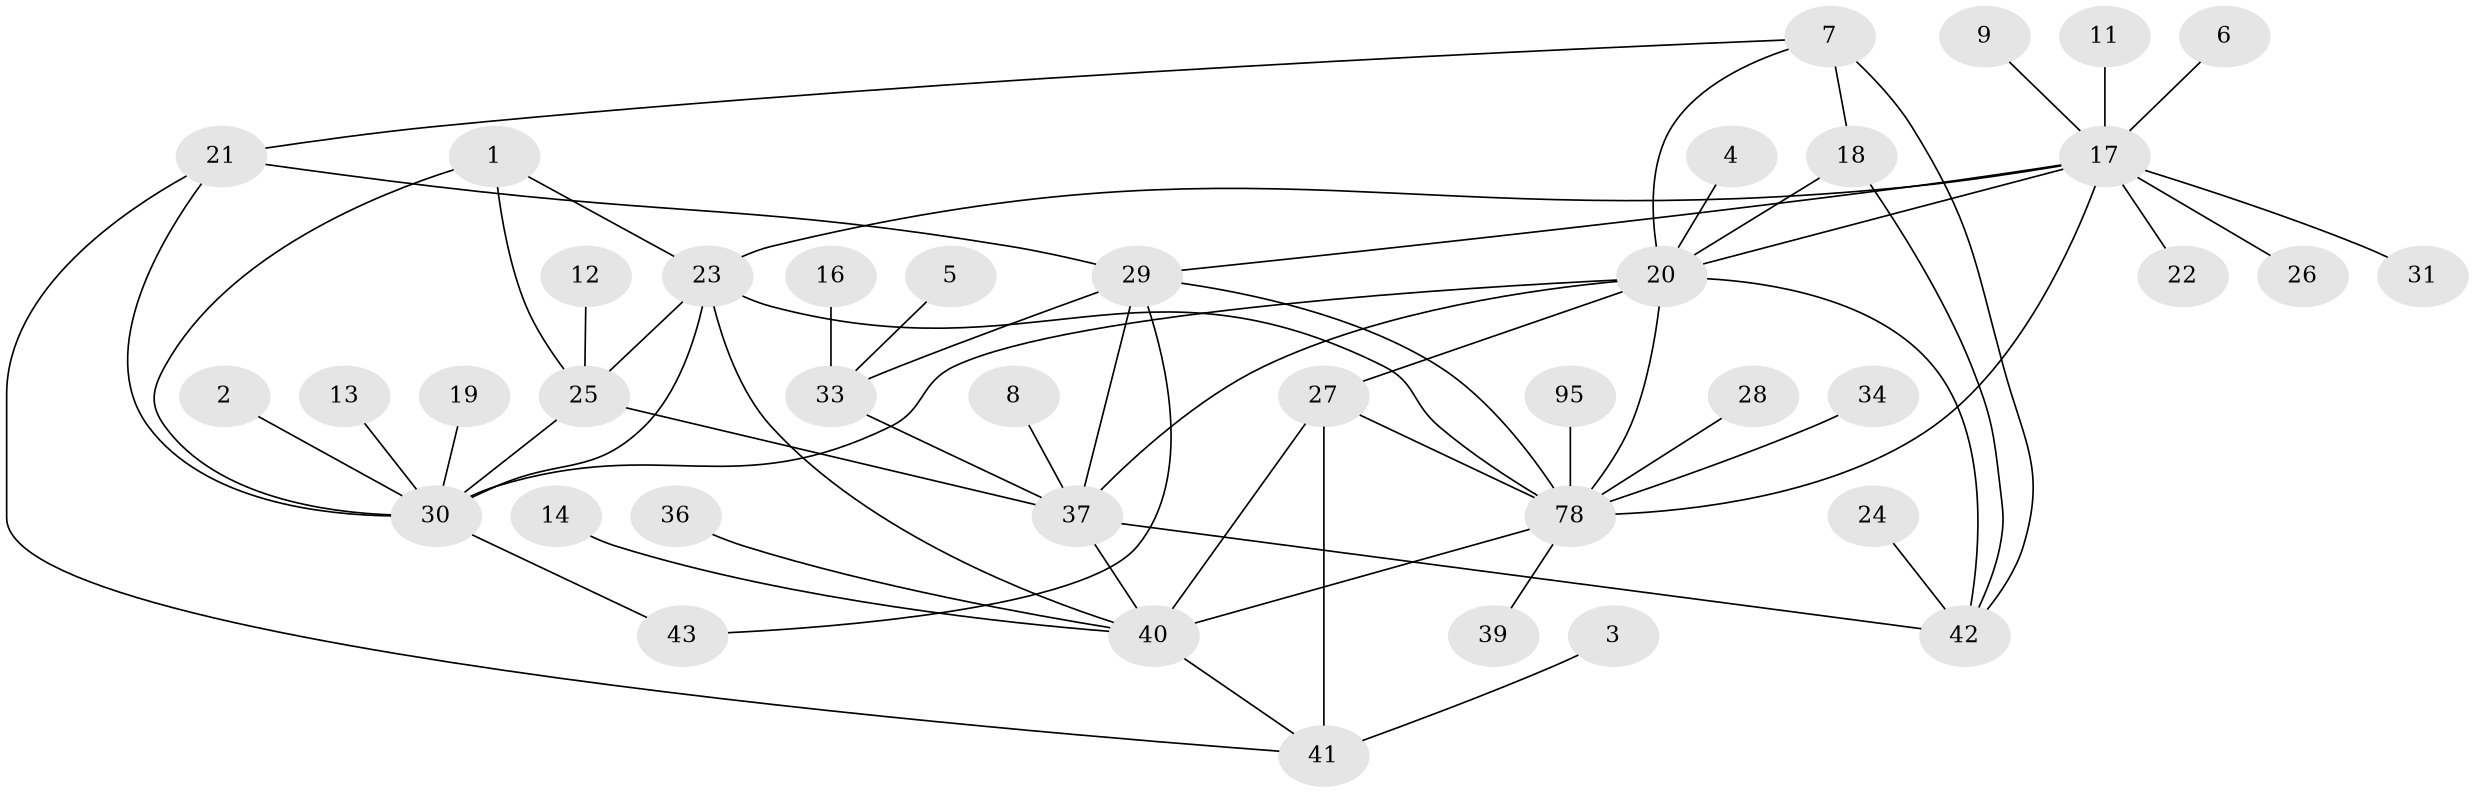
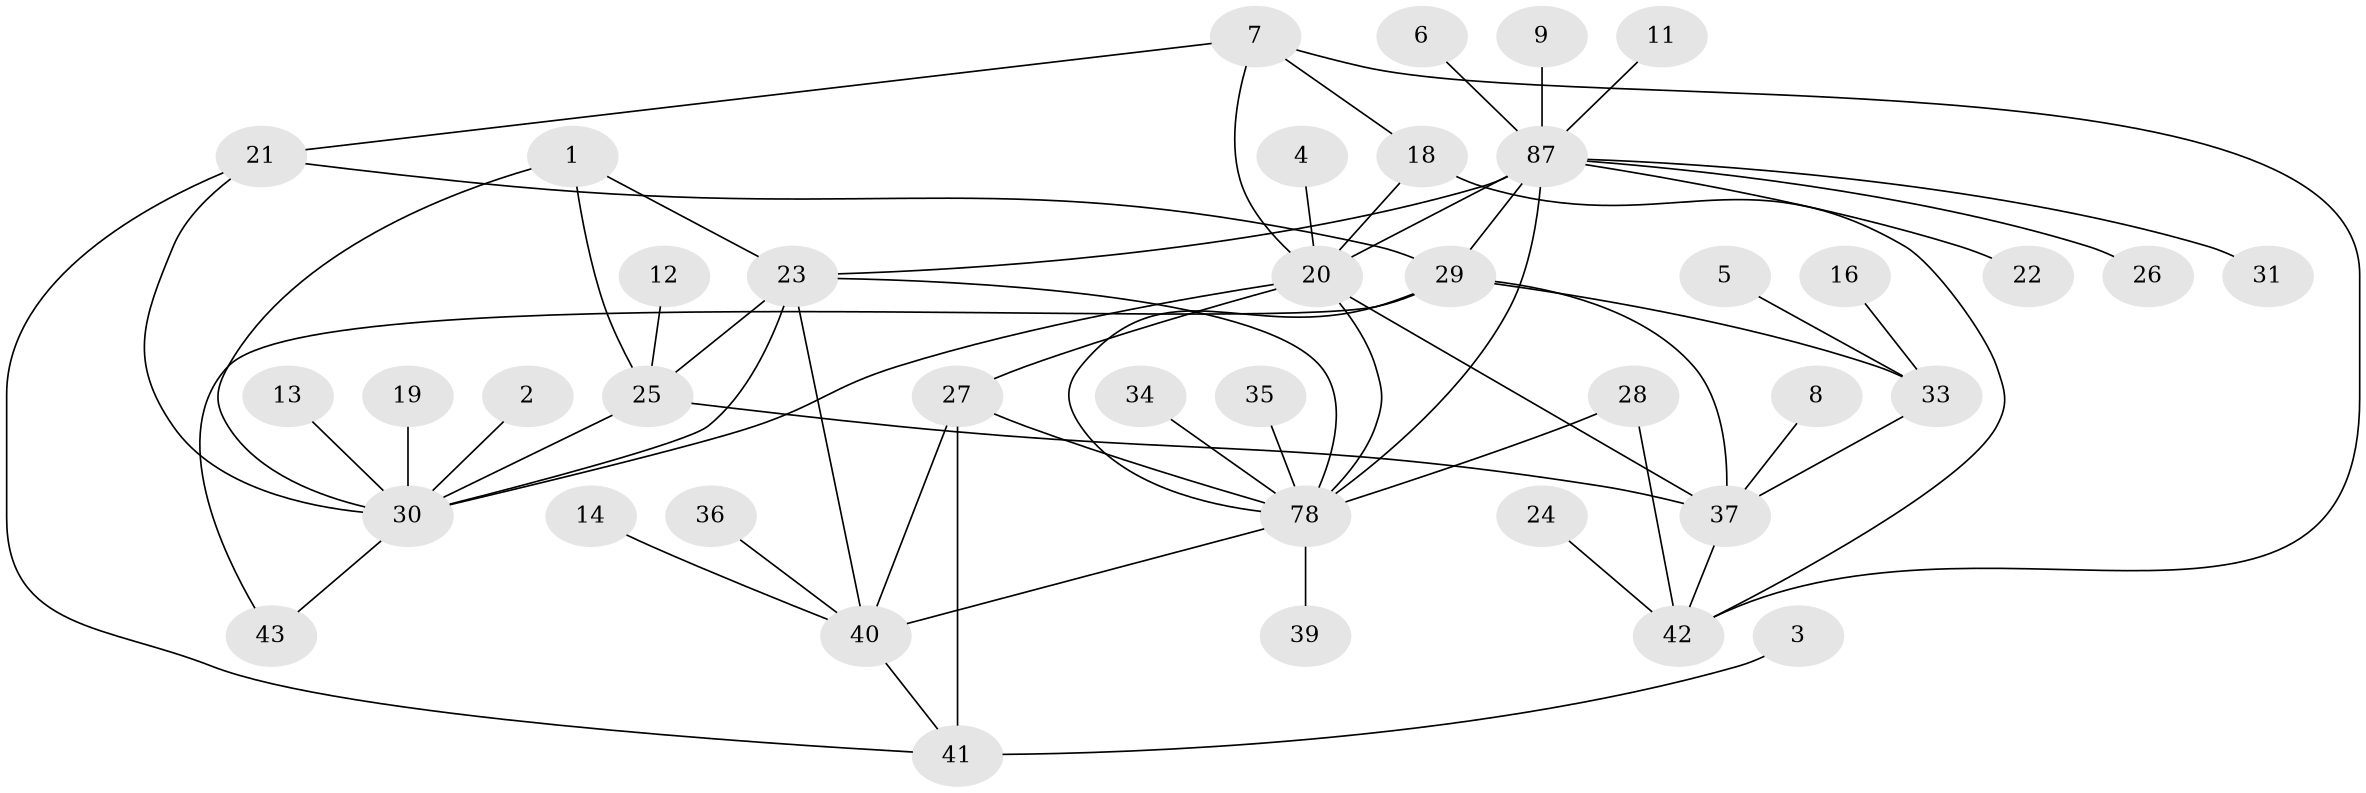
(2105, 157) -> (1542, 157)
(1933, 366) -> (1656, 516)
(1570, 396) -> (1261, 396)
(1116, 576) -> none
